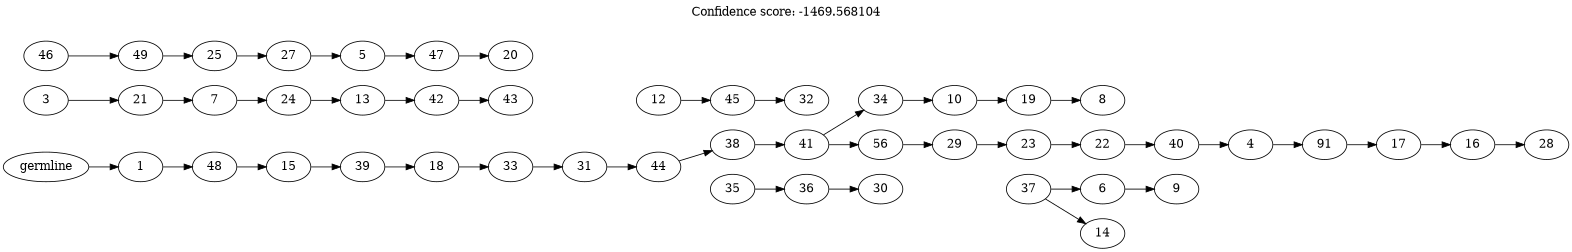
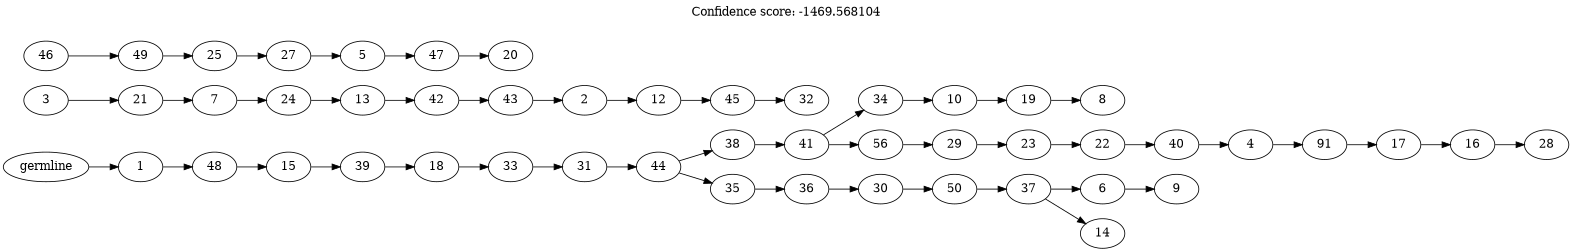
none -> (585, 100)
none -> (692, 177)
none -> (955, 189)
